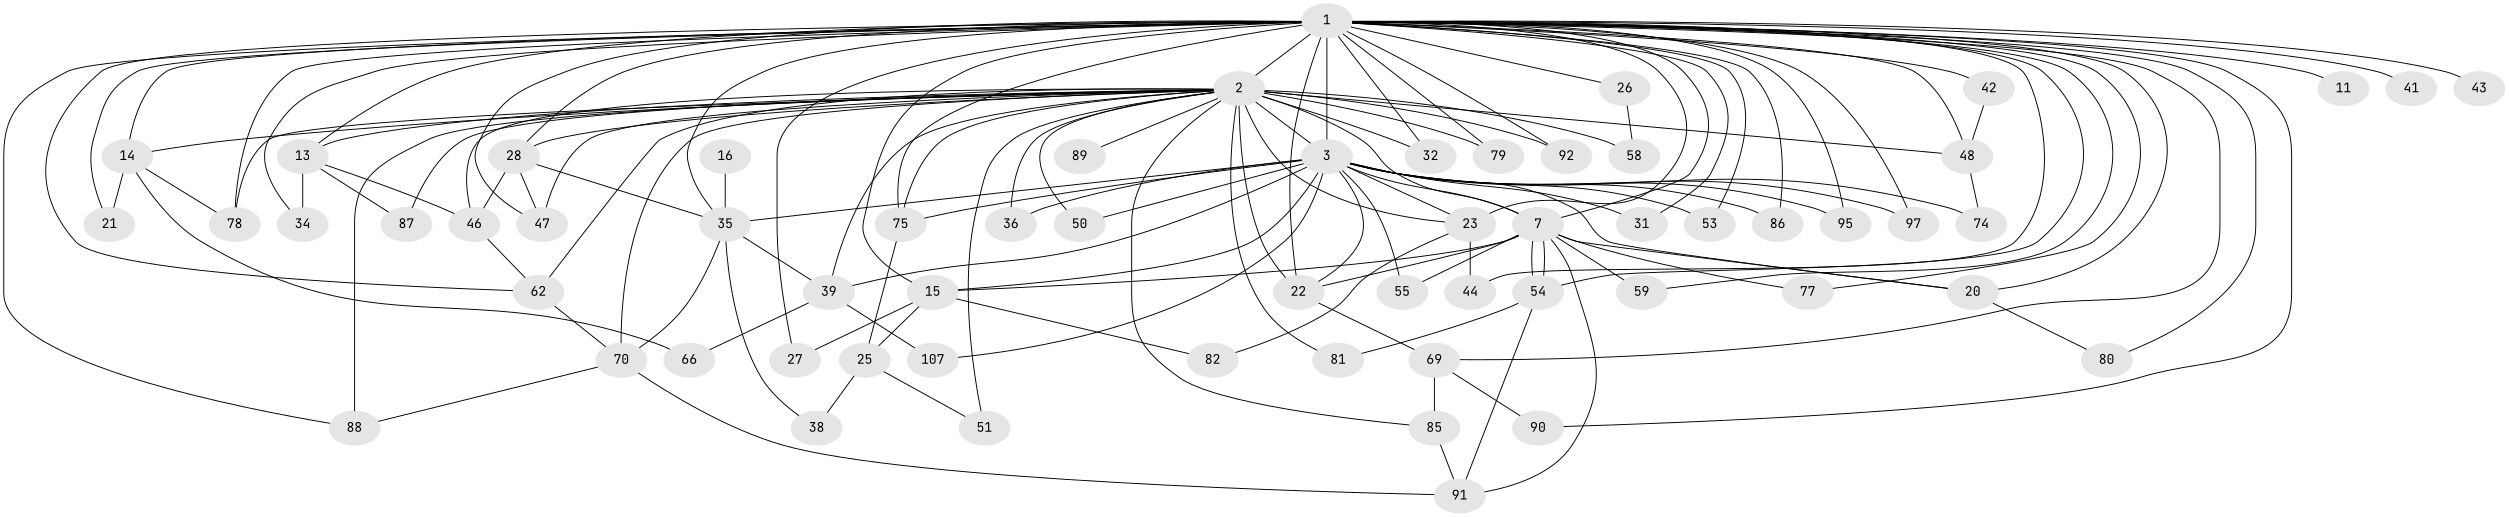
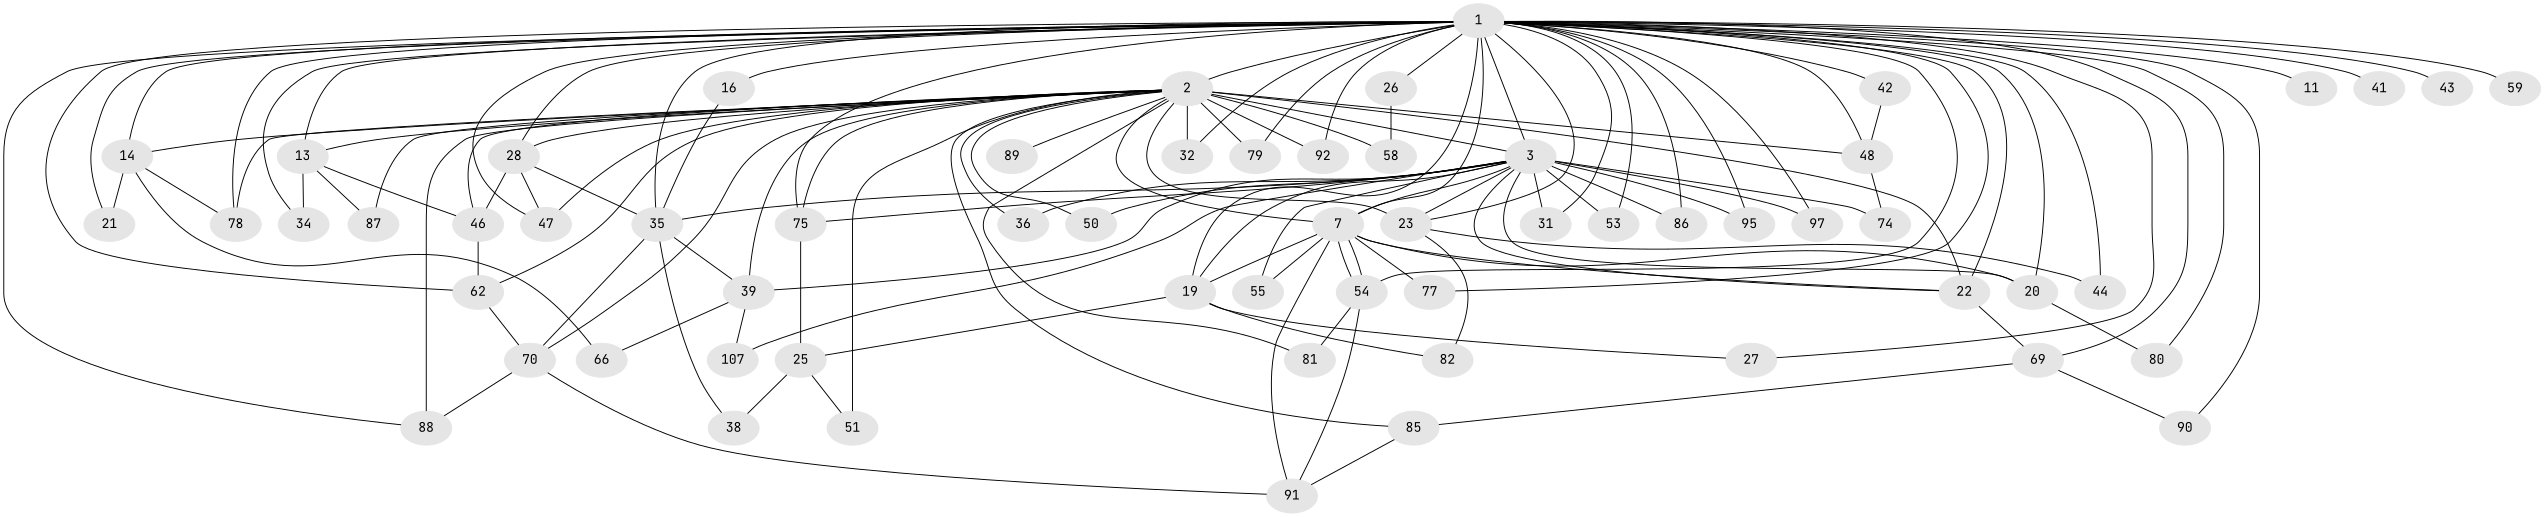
none -> (1100, 38)
(1590, 258) -> none
(933, 292) -> (1190, 292)
